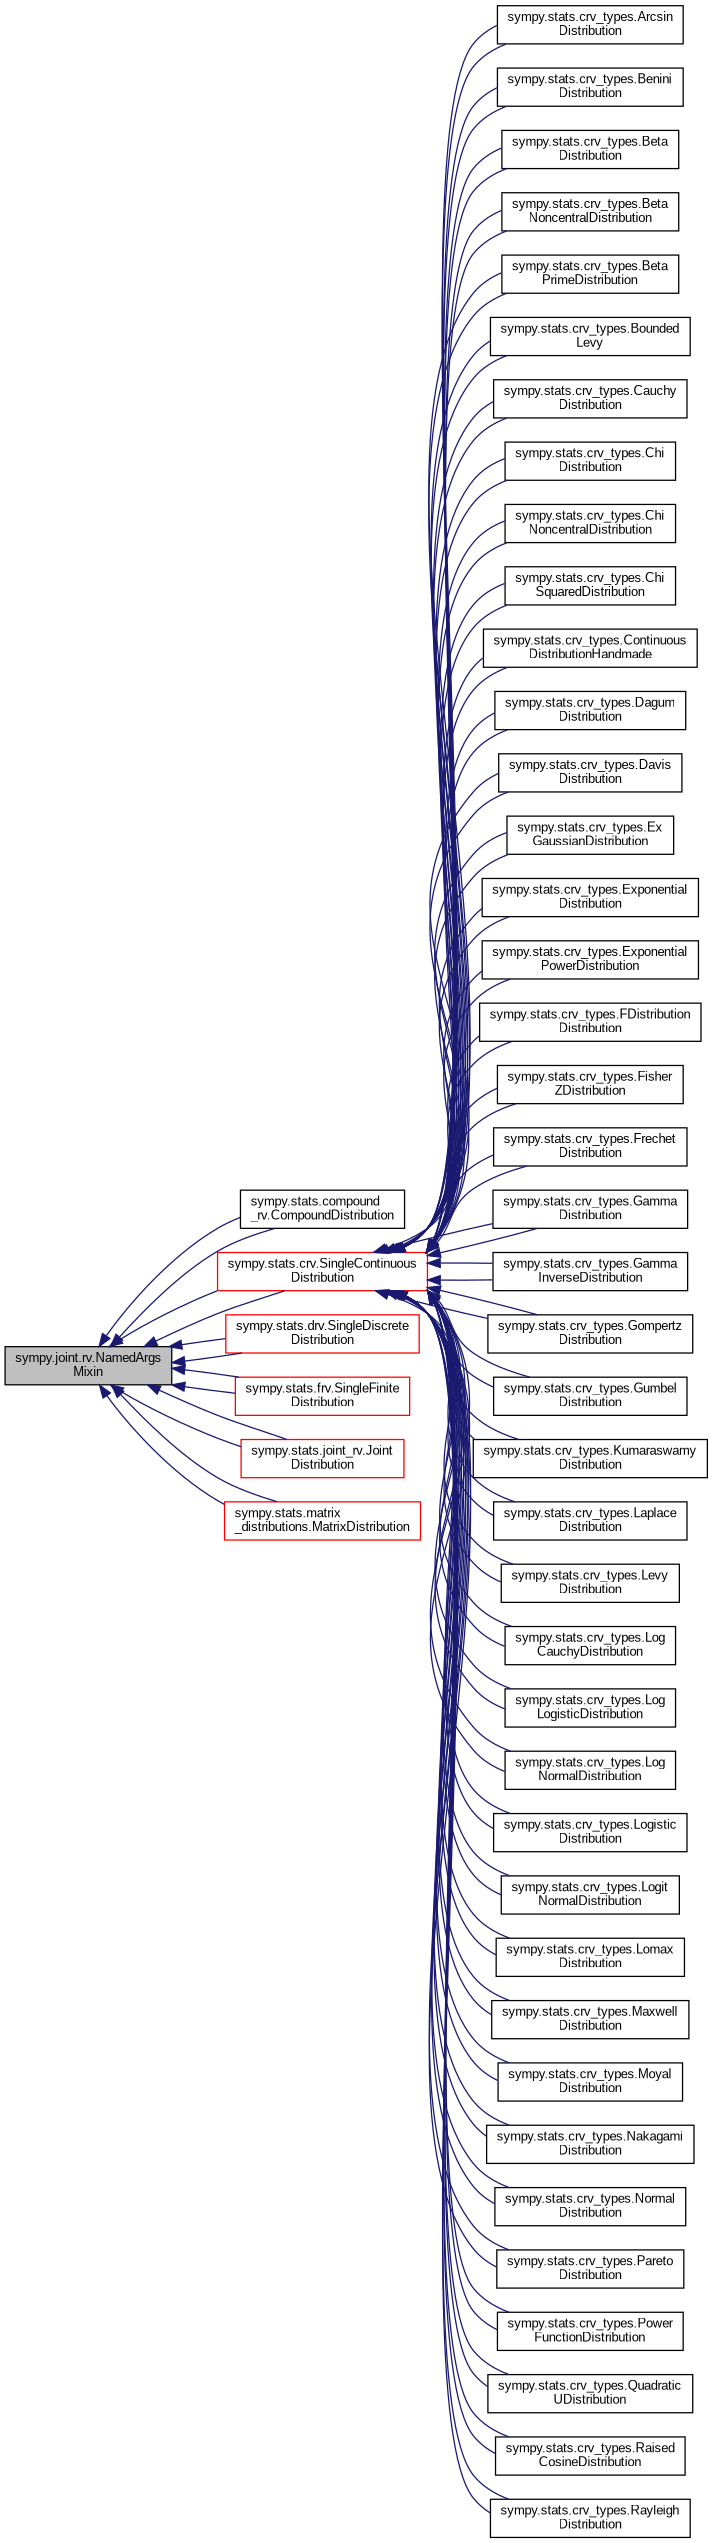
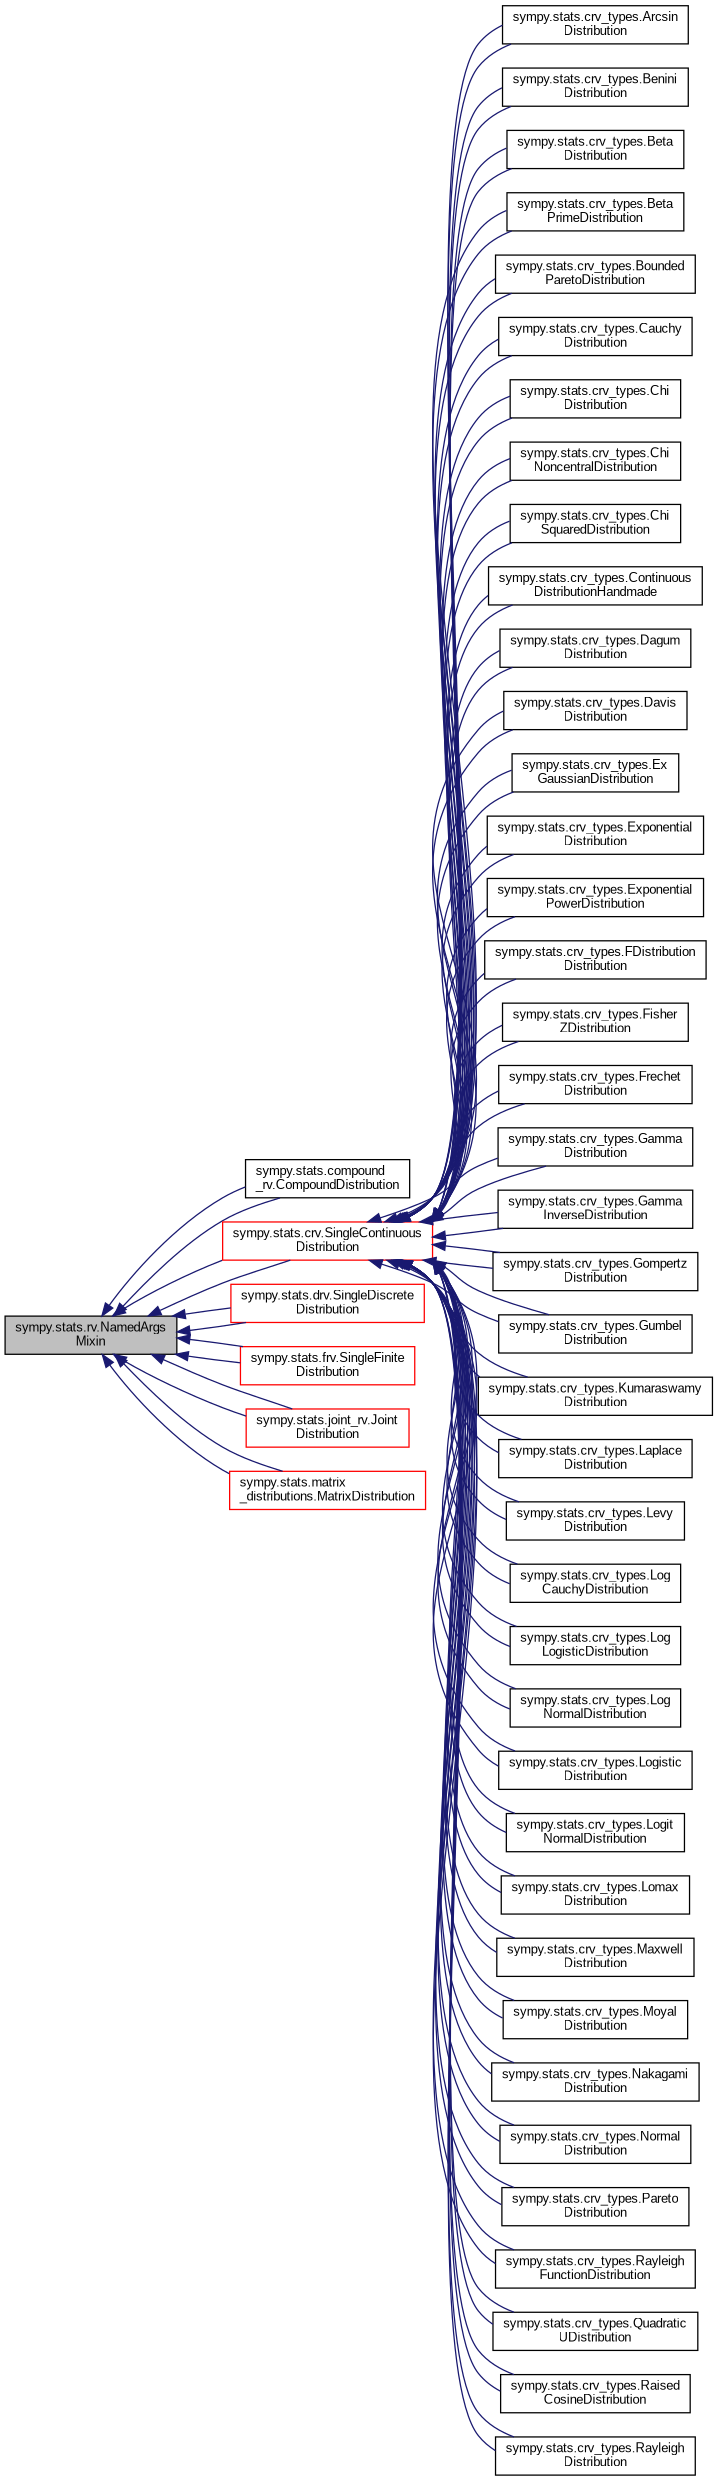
(590, 212) -> none
(590, 337) -> (595, 274)
(88, 1366) -> (91, 1335)
(590, 2331) -> (595, 2269)
